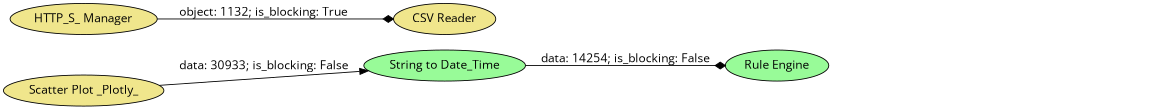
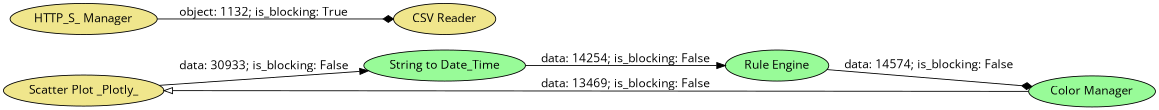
(621, 66) -> (621, 66)
none -> (1092, 91)
